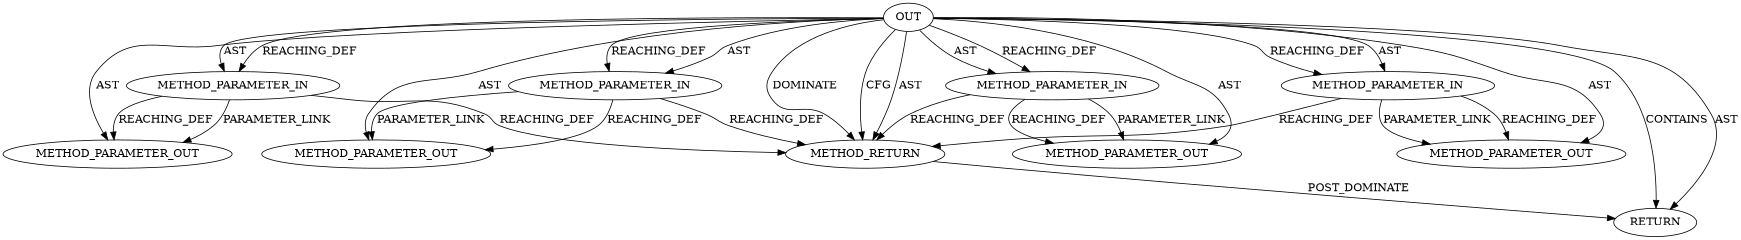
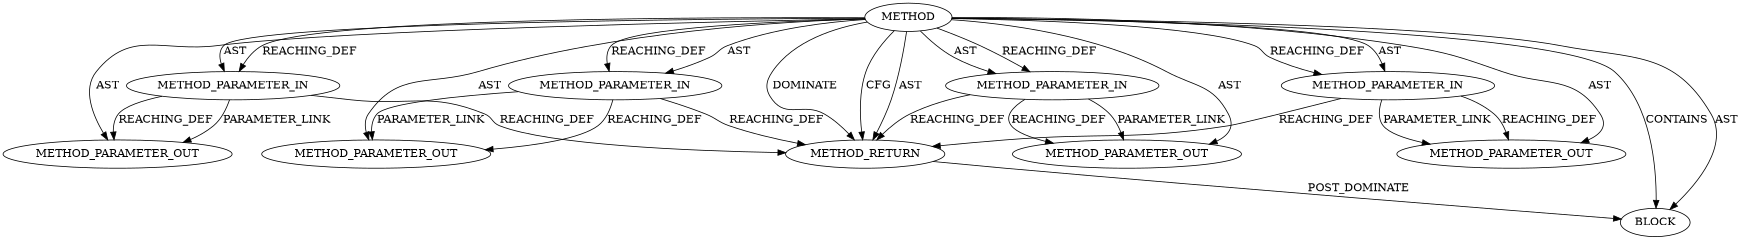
(908, 17) -> (908, 17)
(1655, 222) -> (1655, 222)
